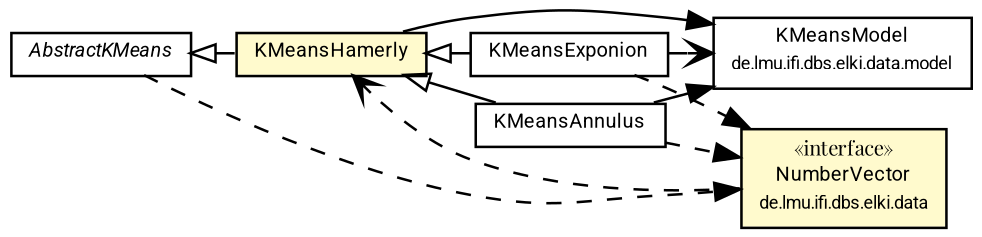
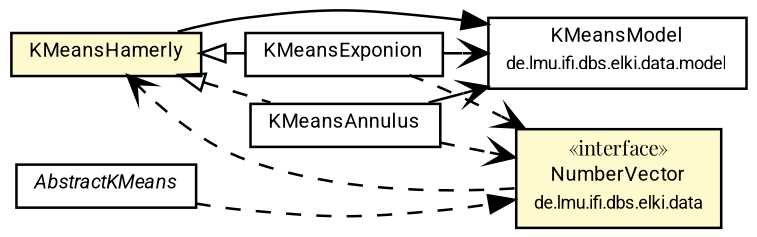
(225, 53) -> none
(462, 92) -> (237, 92)
(671, 98) -> (446, 98)
(701, 104) -> (476, 104)
(690, 147) -> (464, 147)
